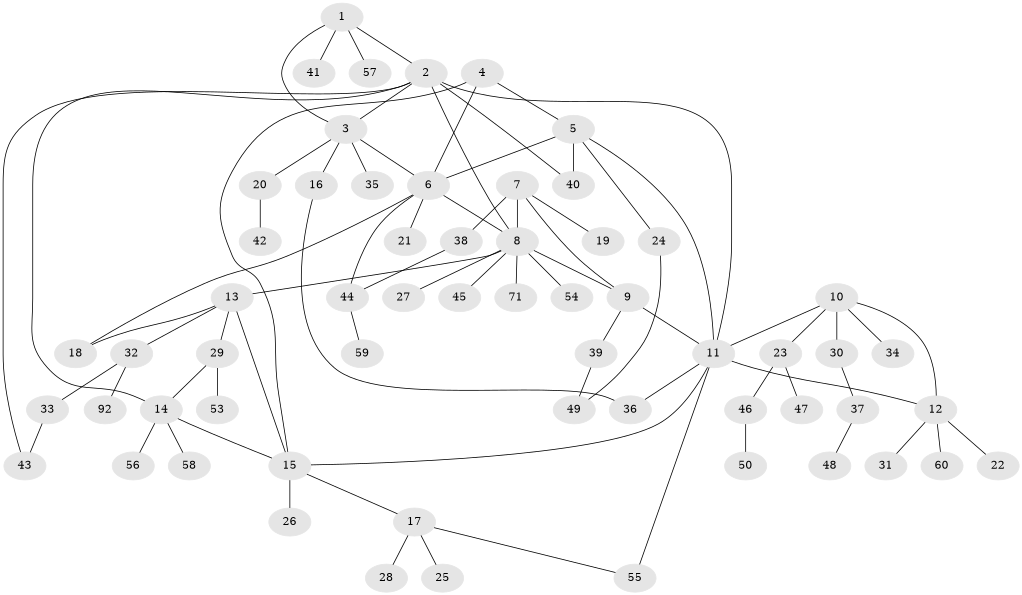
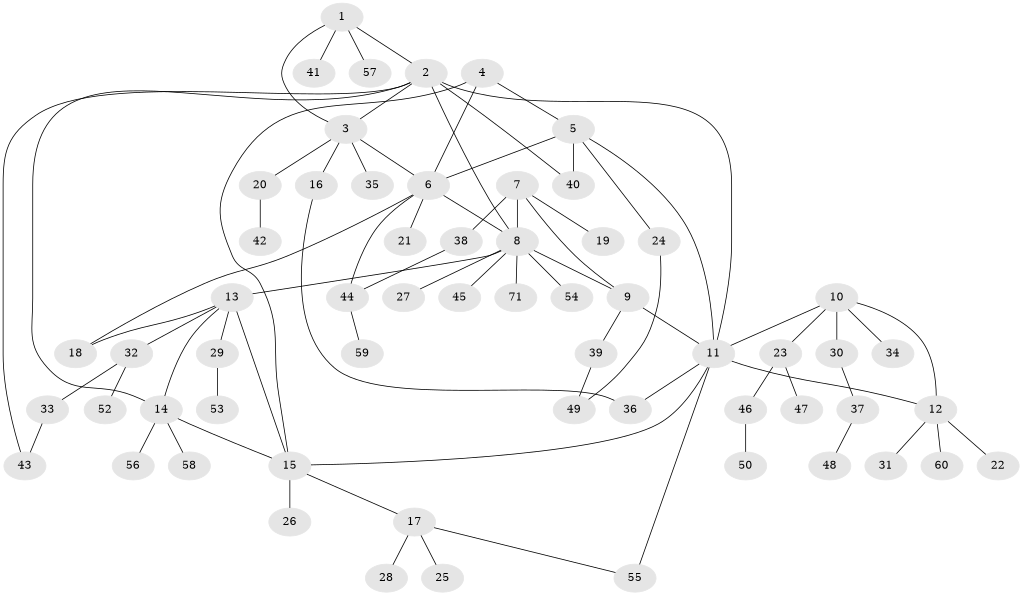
(189, 382) -> (184, 348)
(105, 410) -> (105, 410)
